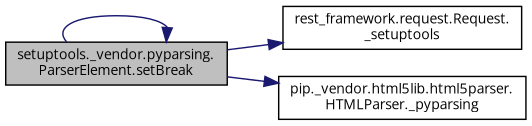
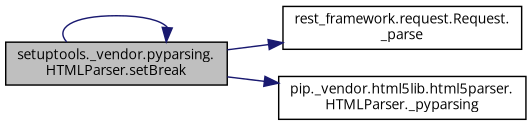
(402, 28) -> (402, 28)
(116, 64) -> (116, 64)
